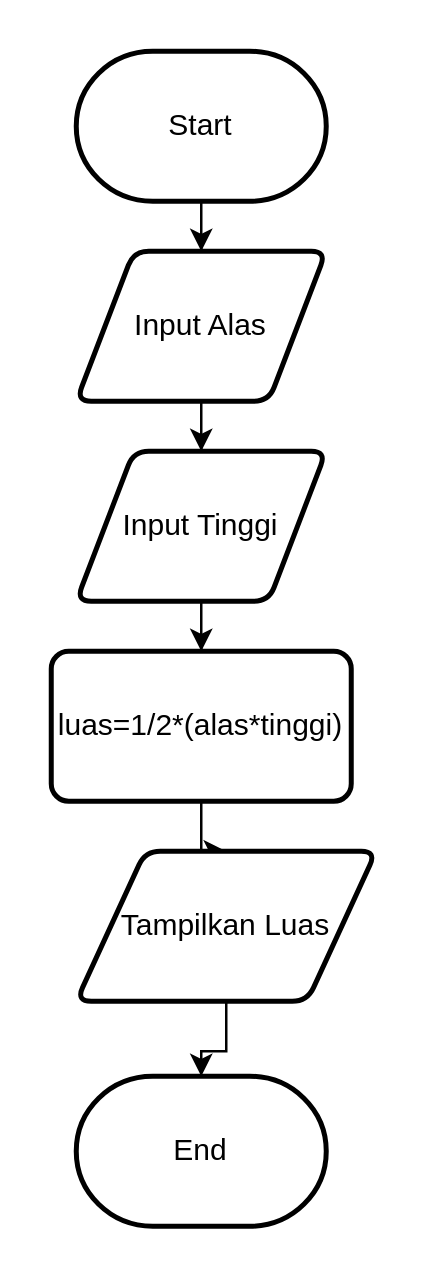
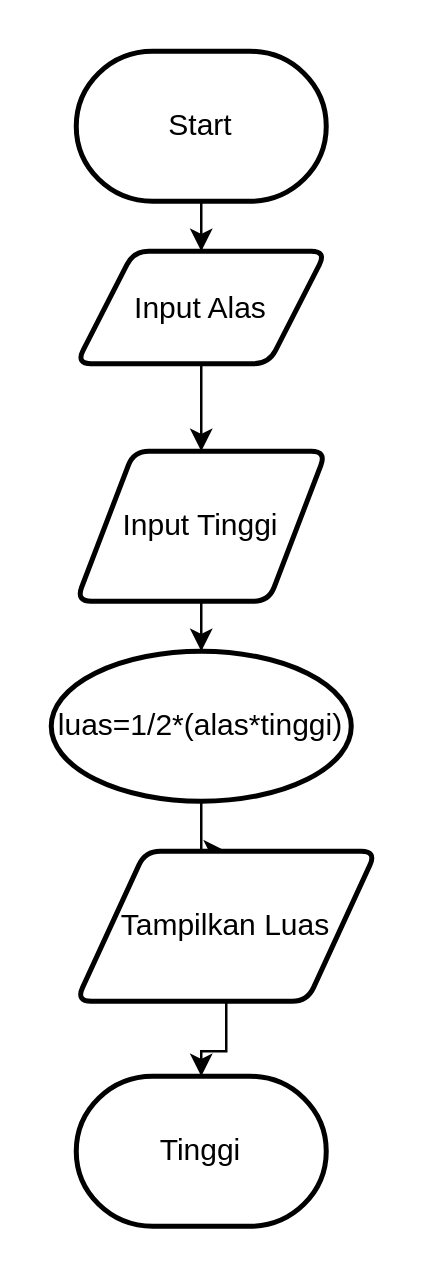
(201, 326) -> (201, 308)
(201, 726) -> (201, 726)
(201, 1151) -> (201, 1151)
